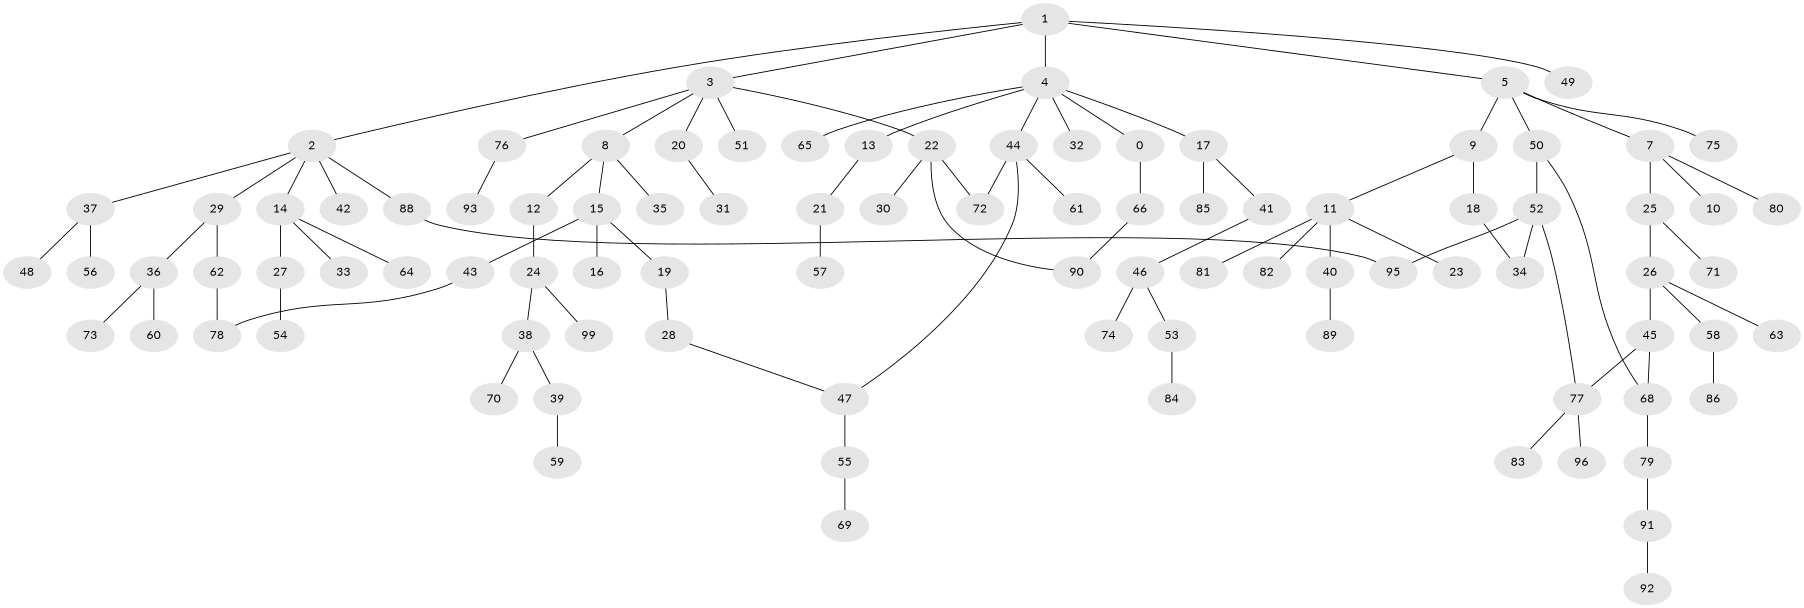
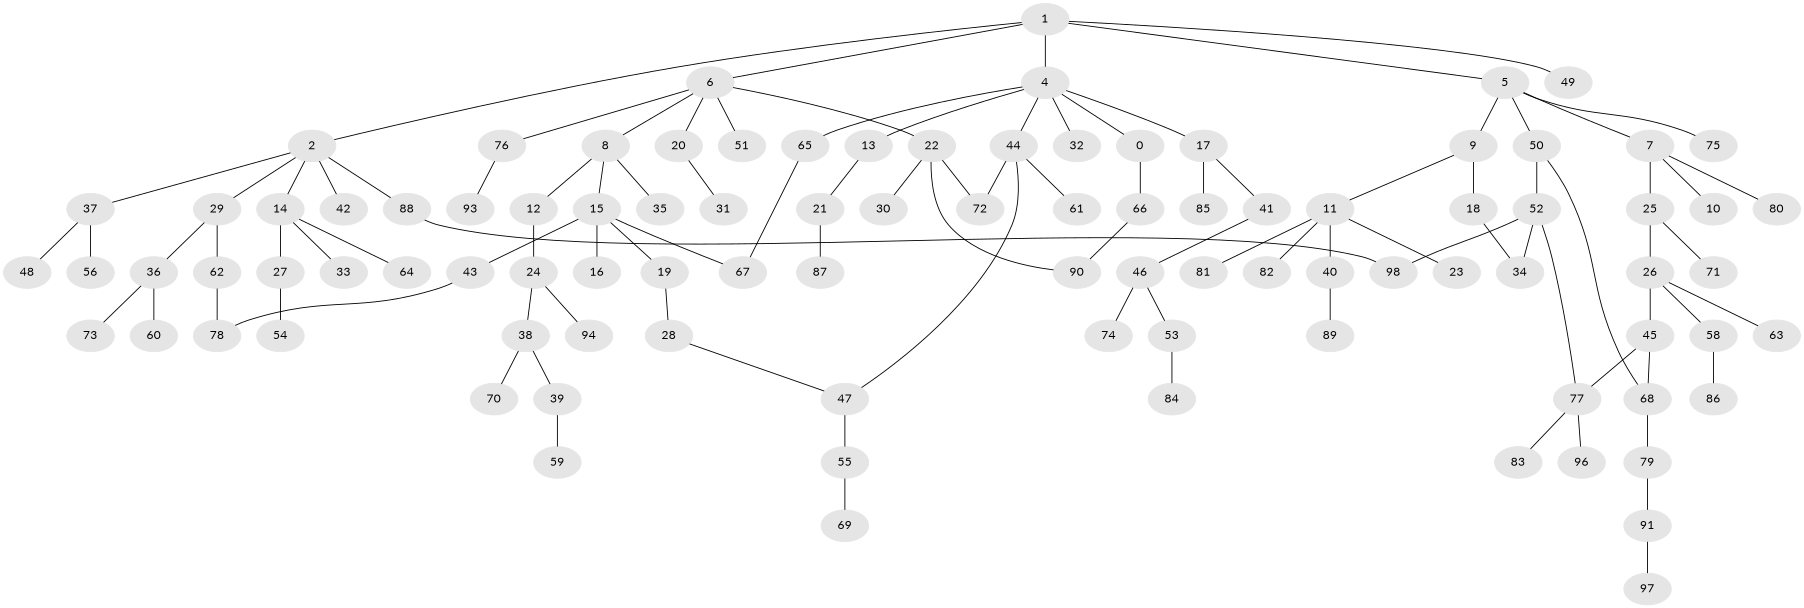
(710, 83) -> (710, 83)
none -> (743, 273)
(820, 273) -> (820, 273)
(1393, 273) -> (1393, 273)
(589, 336) -> (589, 336)
(1648, 589) -> (1648, 589)
